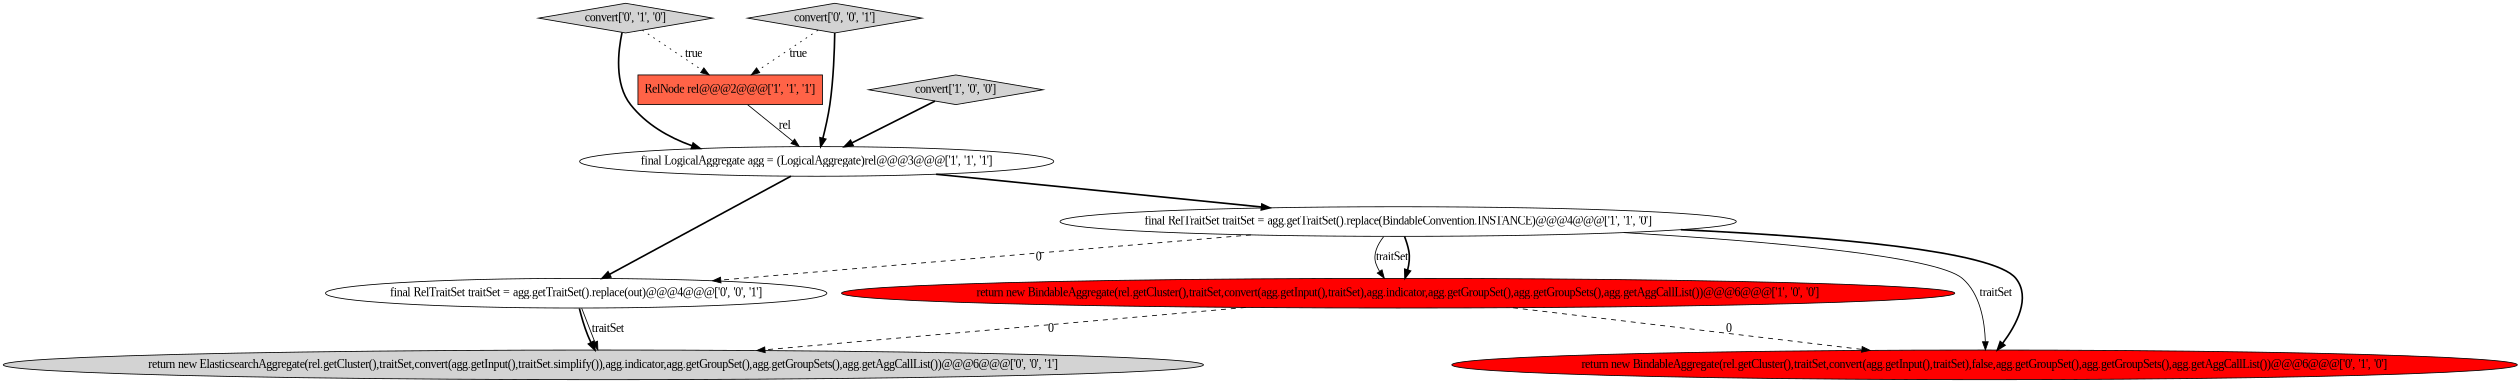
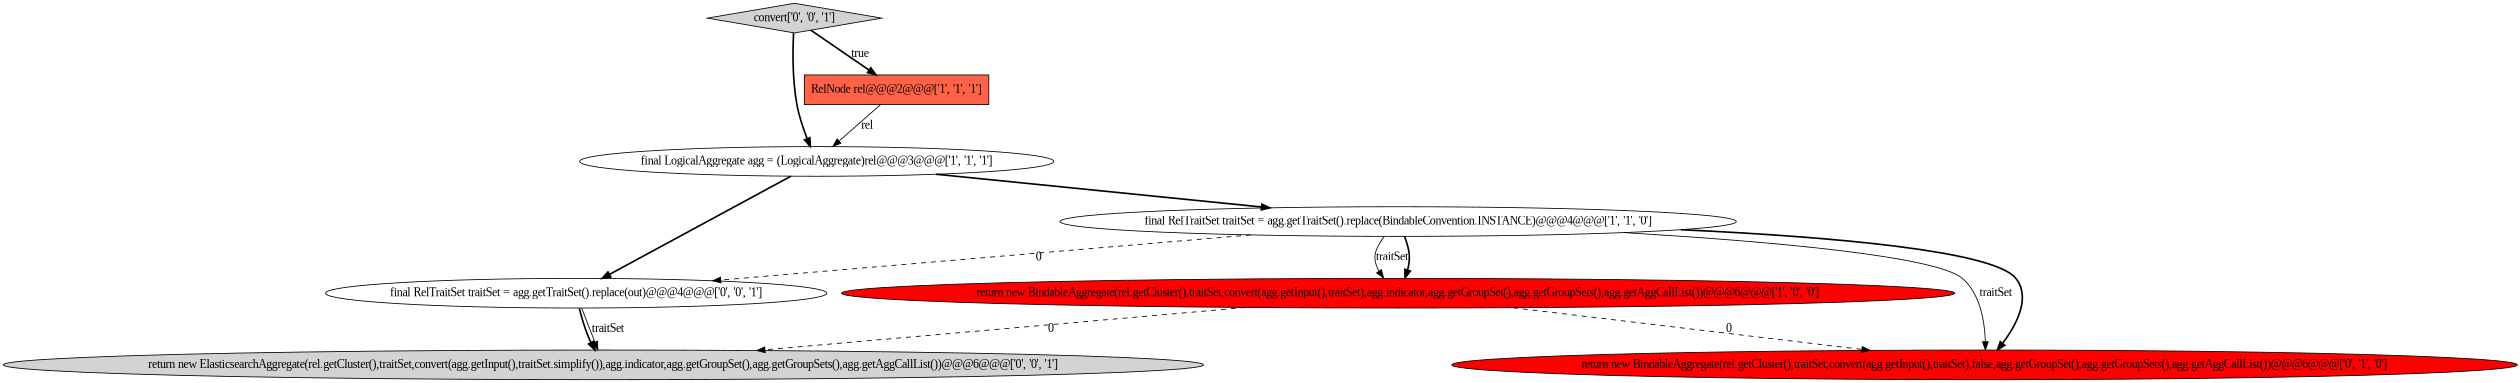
(626, 18) -> none
(788, 50) -> (840, 50)
(956, 90) -> none
